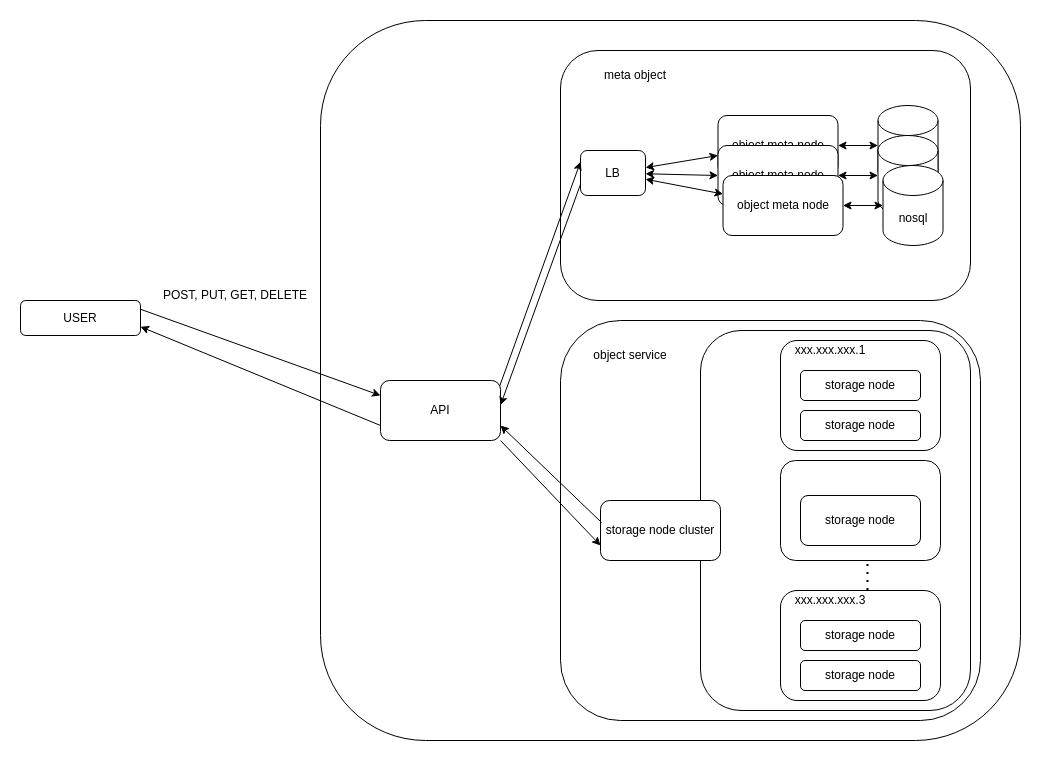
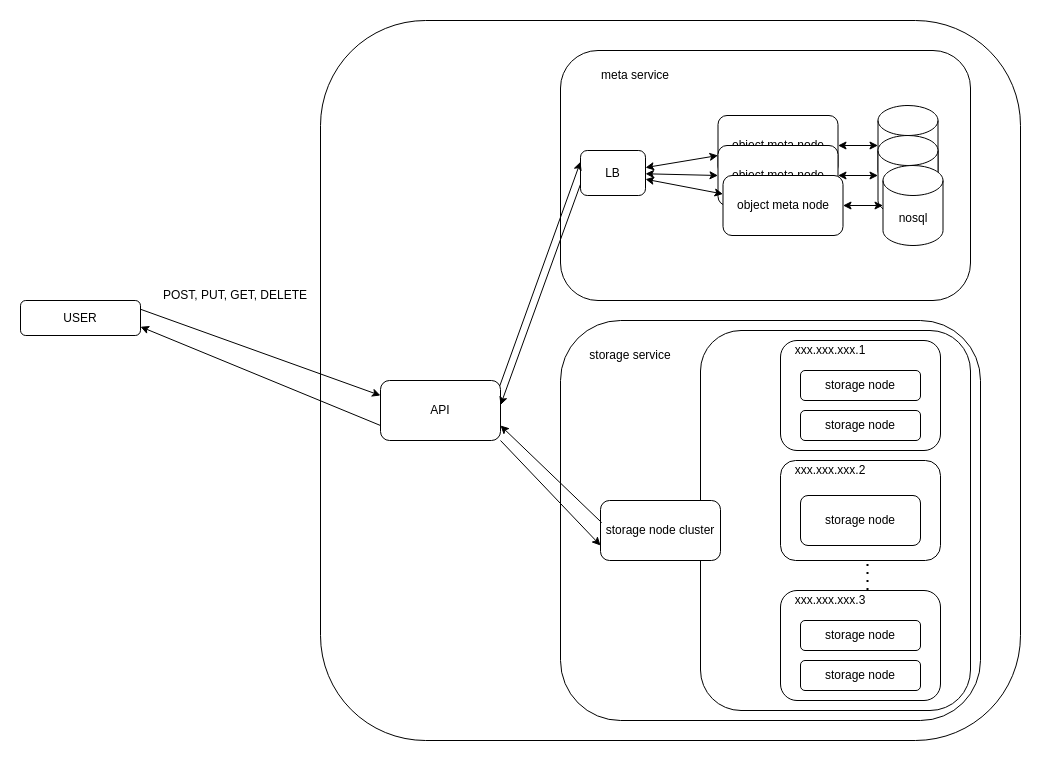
(636, 76) -> (636, 76)
(631, 356) -> (631, 356)
none -> (831, 471)
